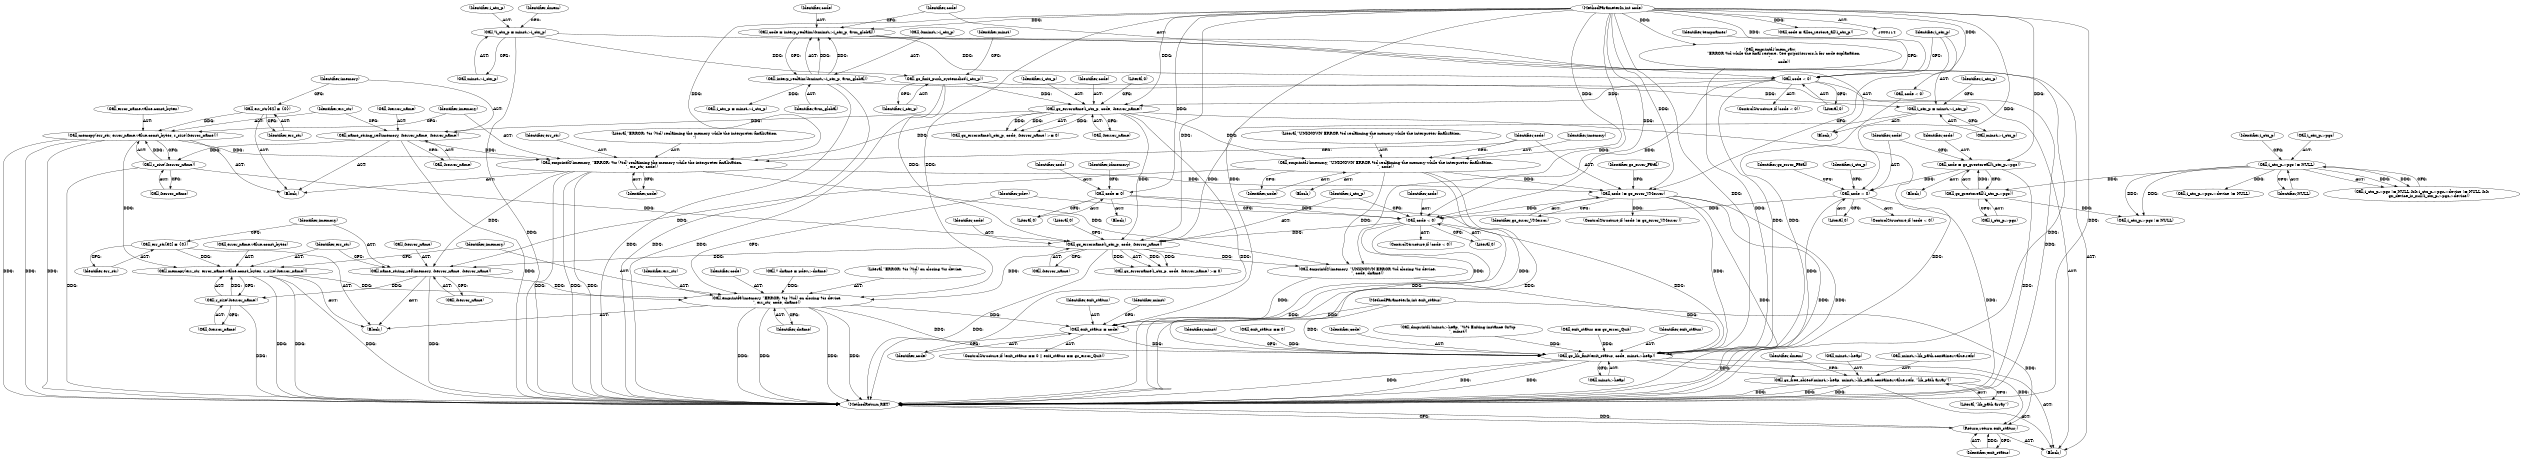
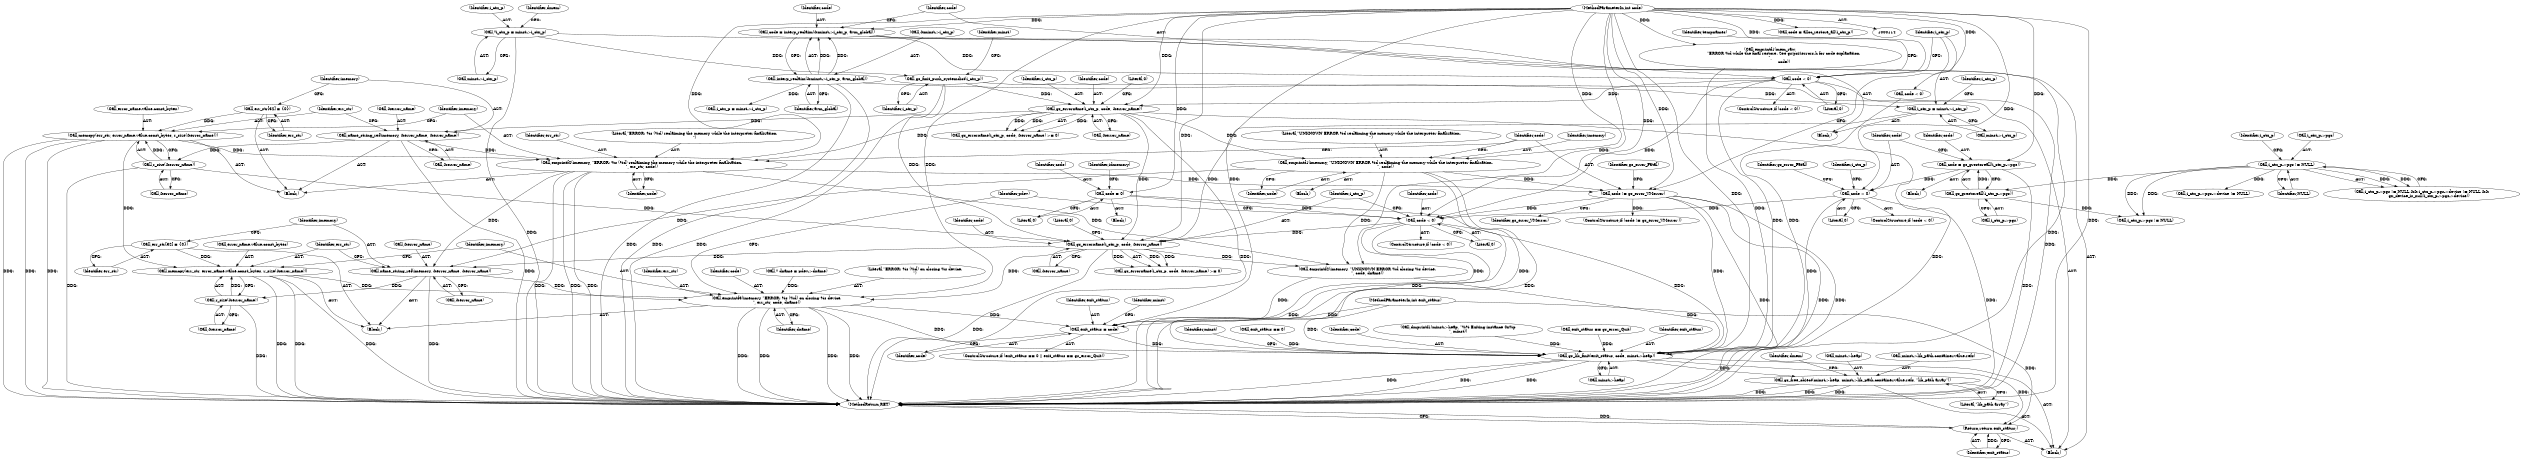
none -> (819, 93)
(1560, 204) -> none
